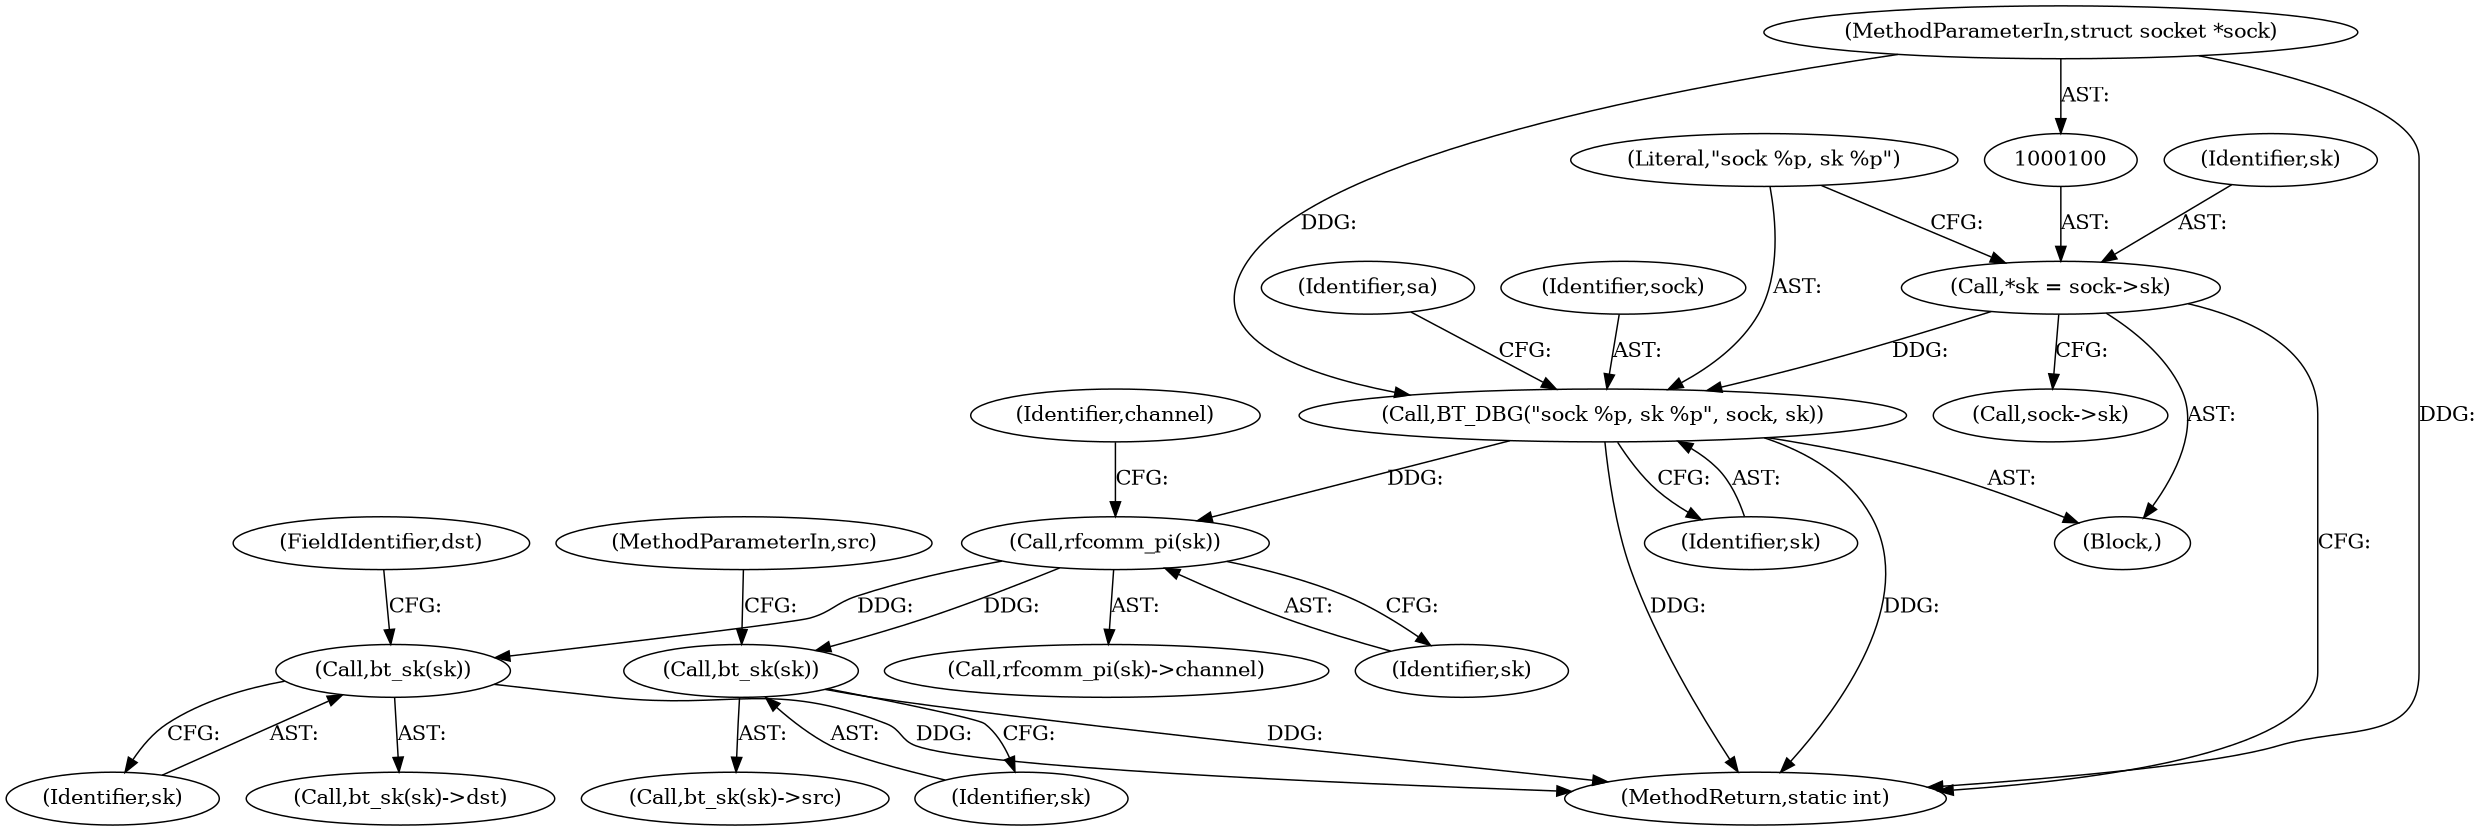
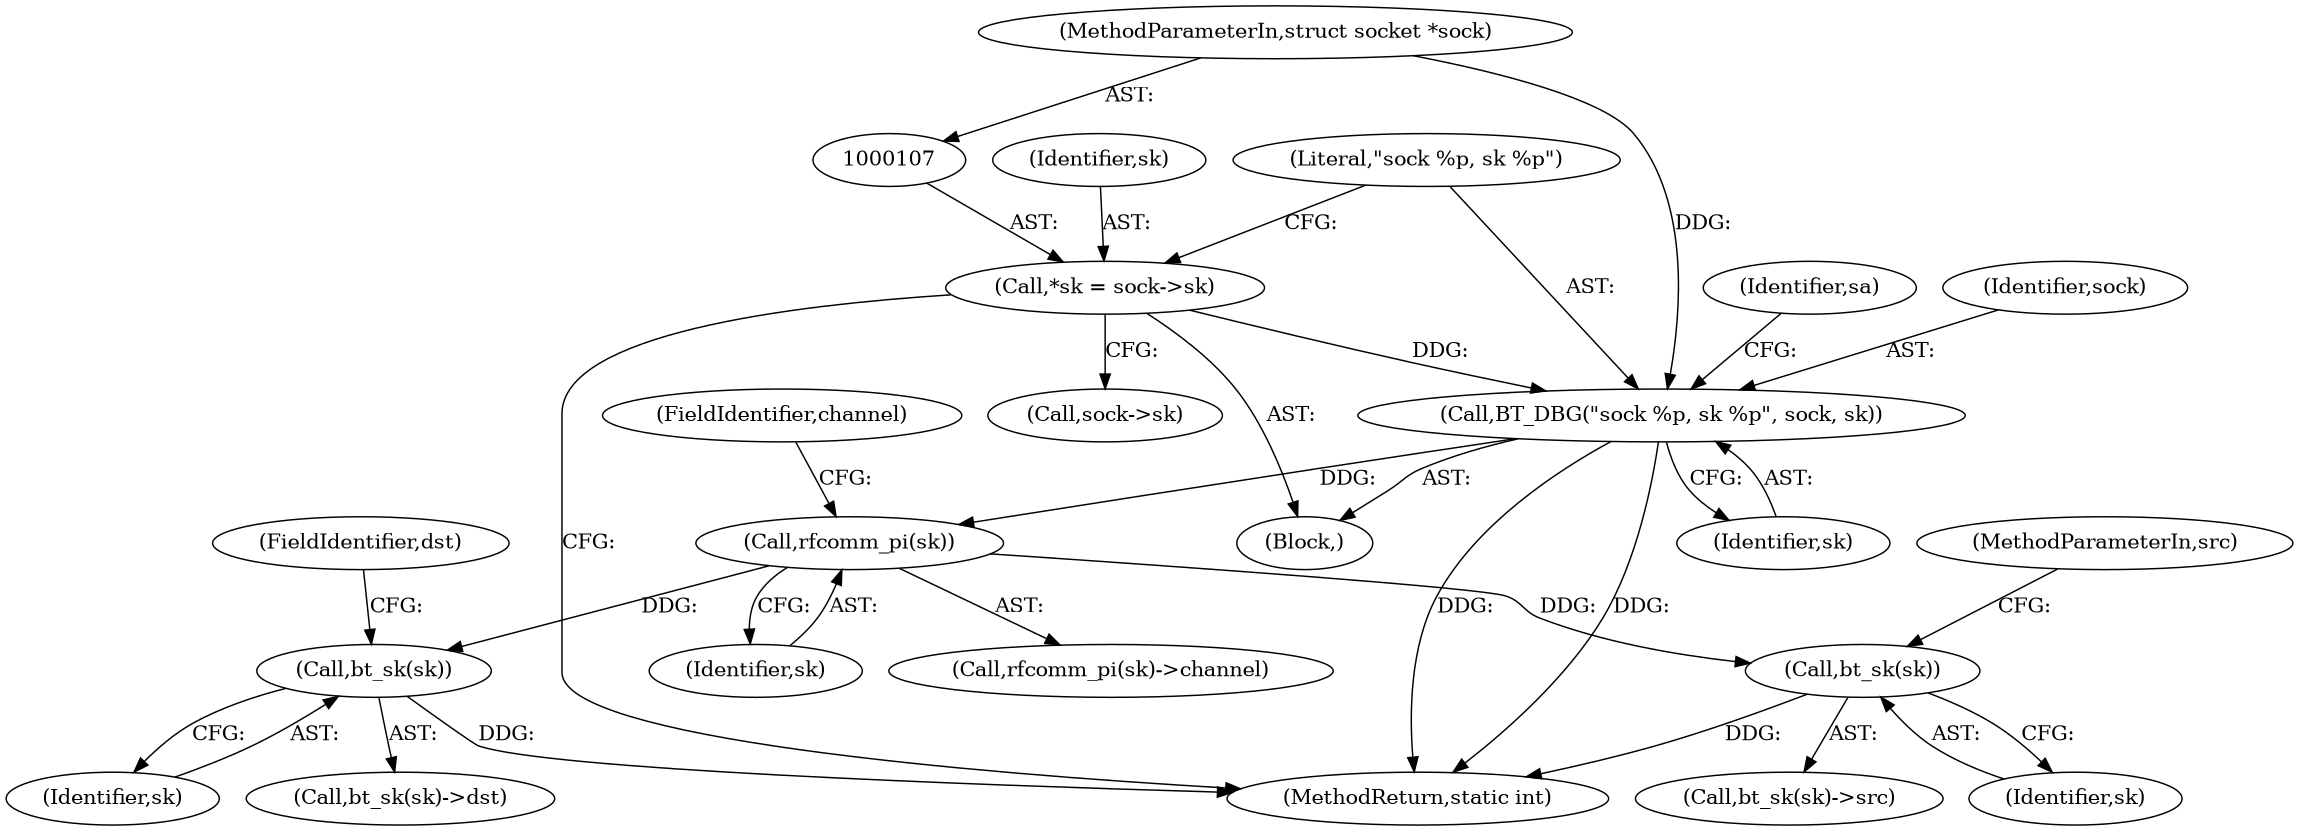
(2061, 160) -> (889, 160)
(1115, 415) -> (782, 415)
(2419, 546) -> none
